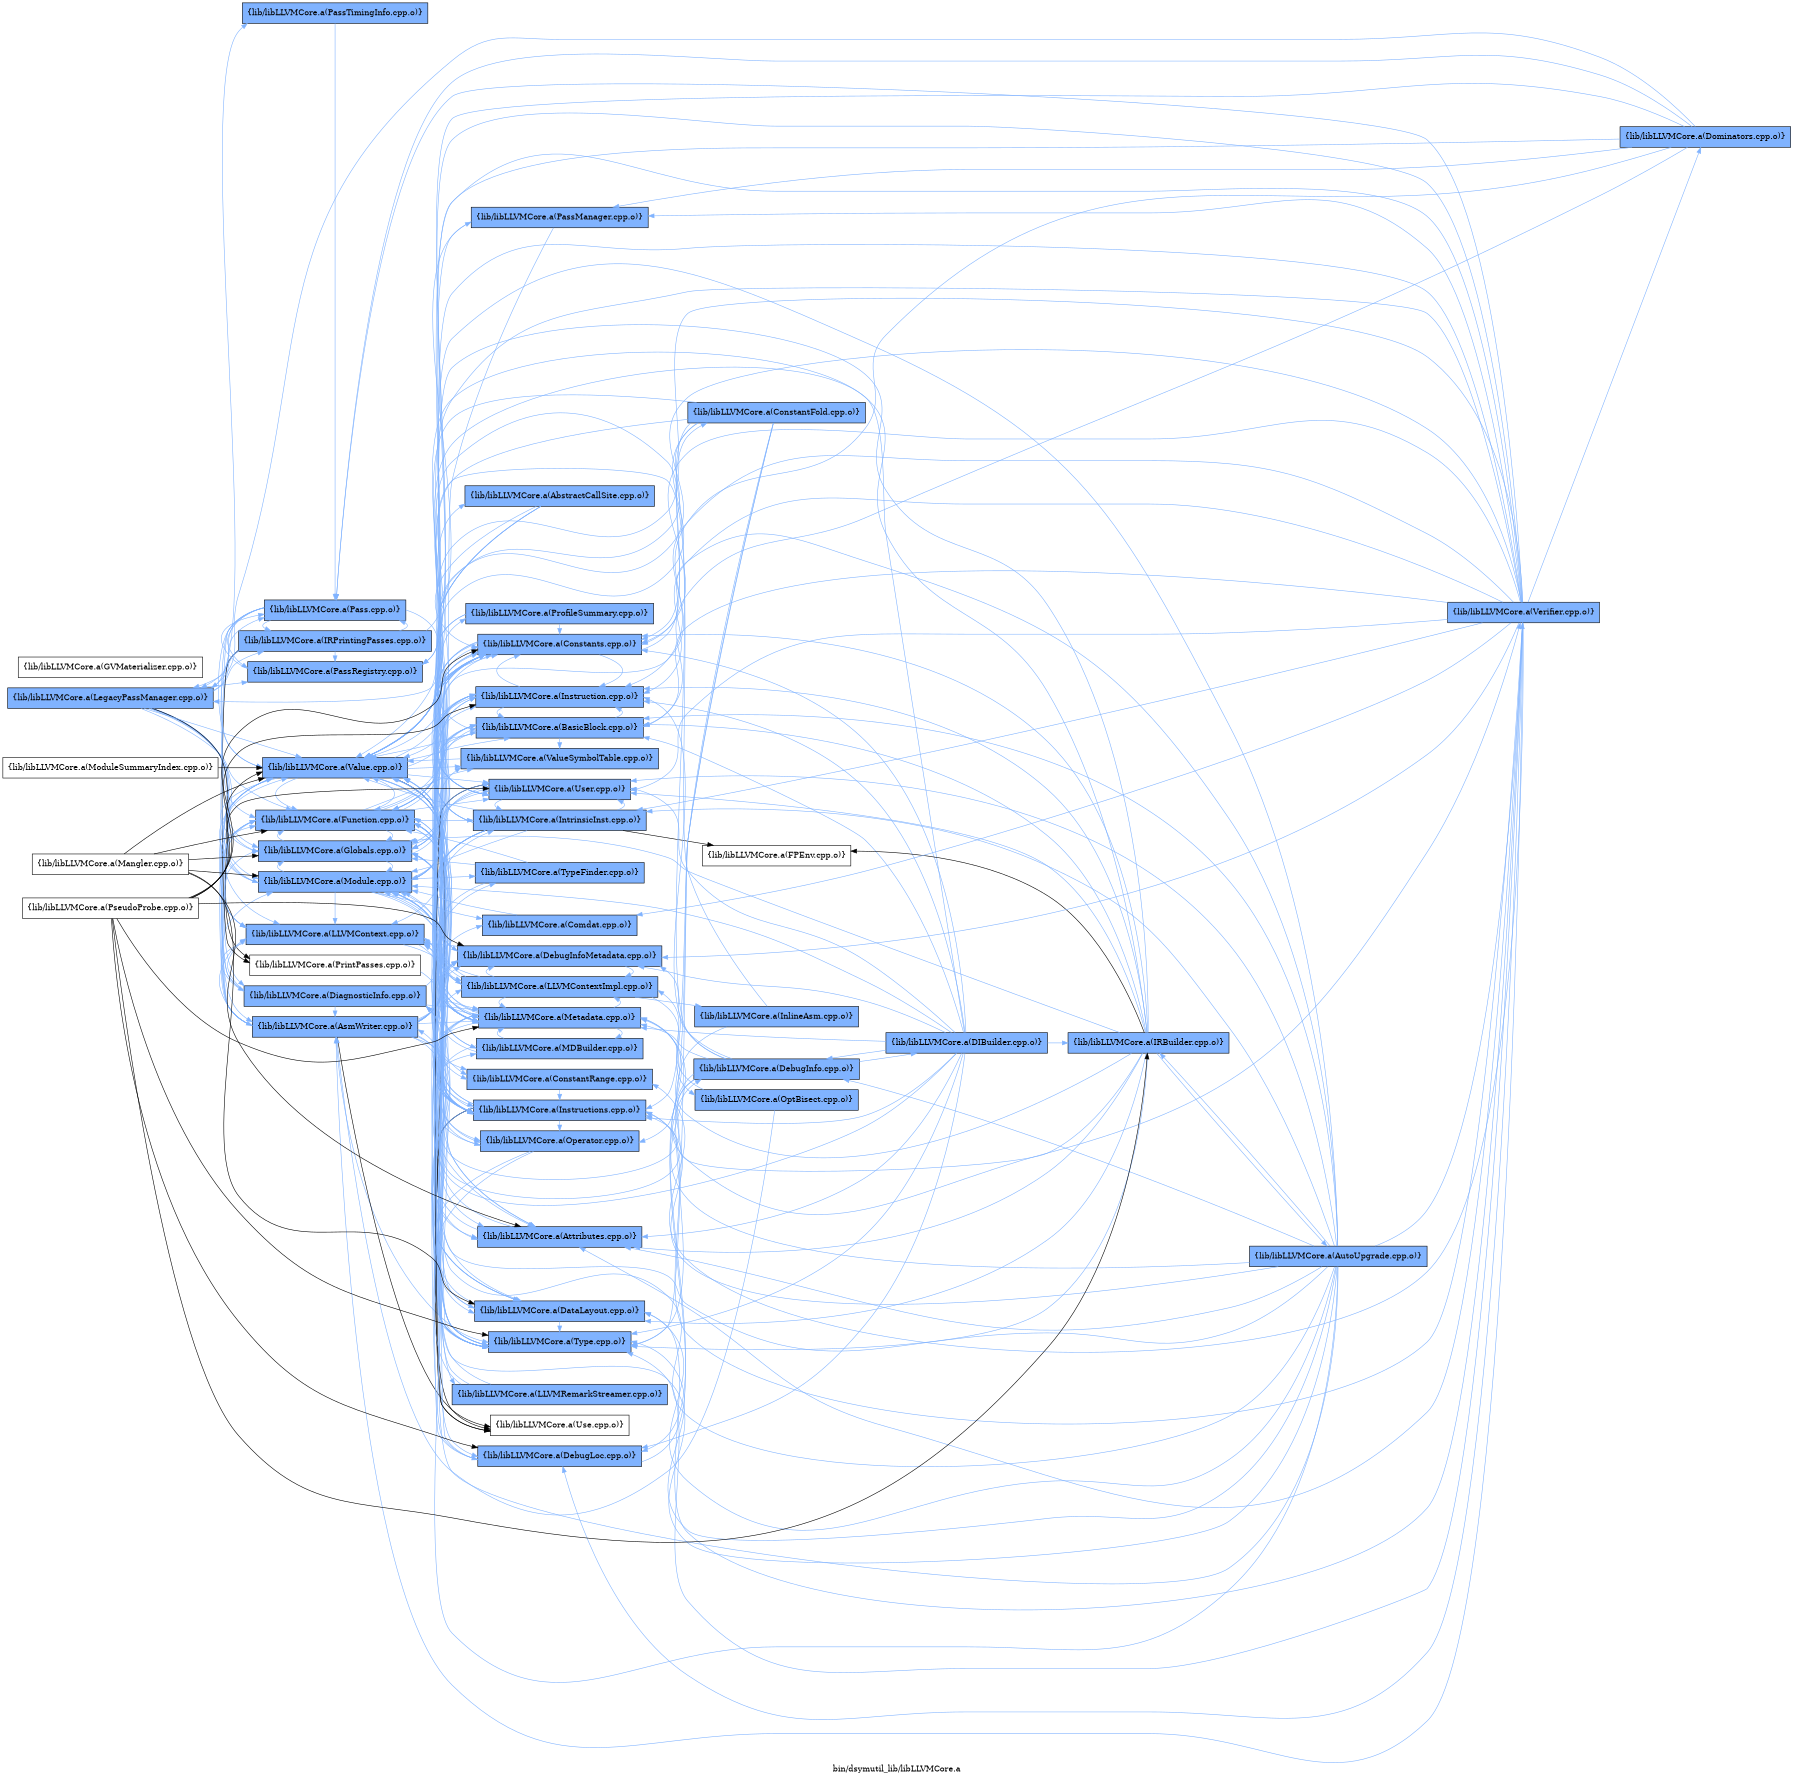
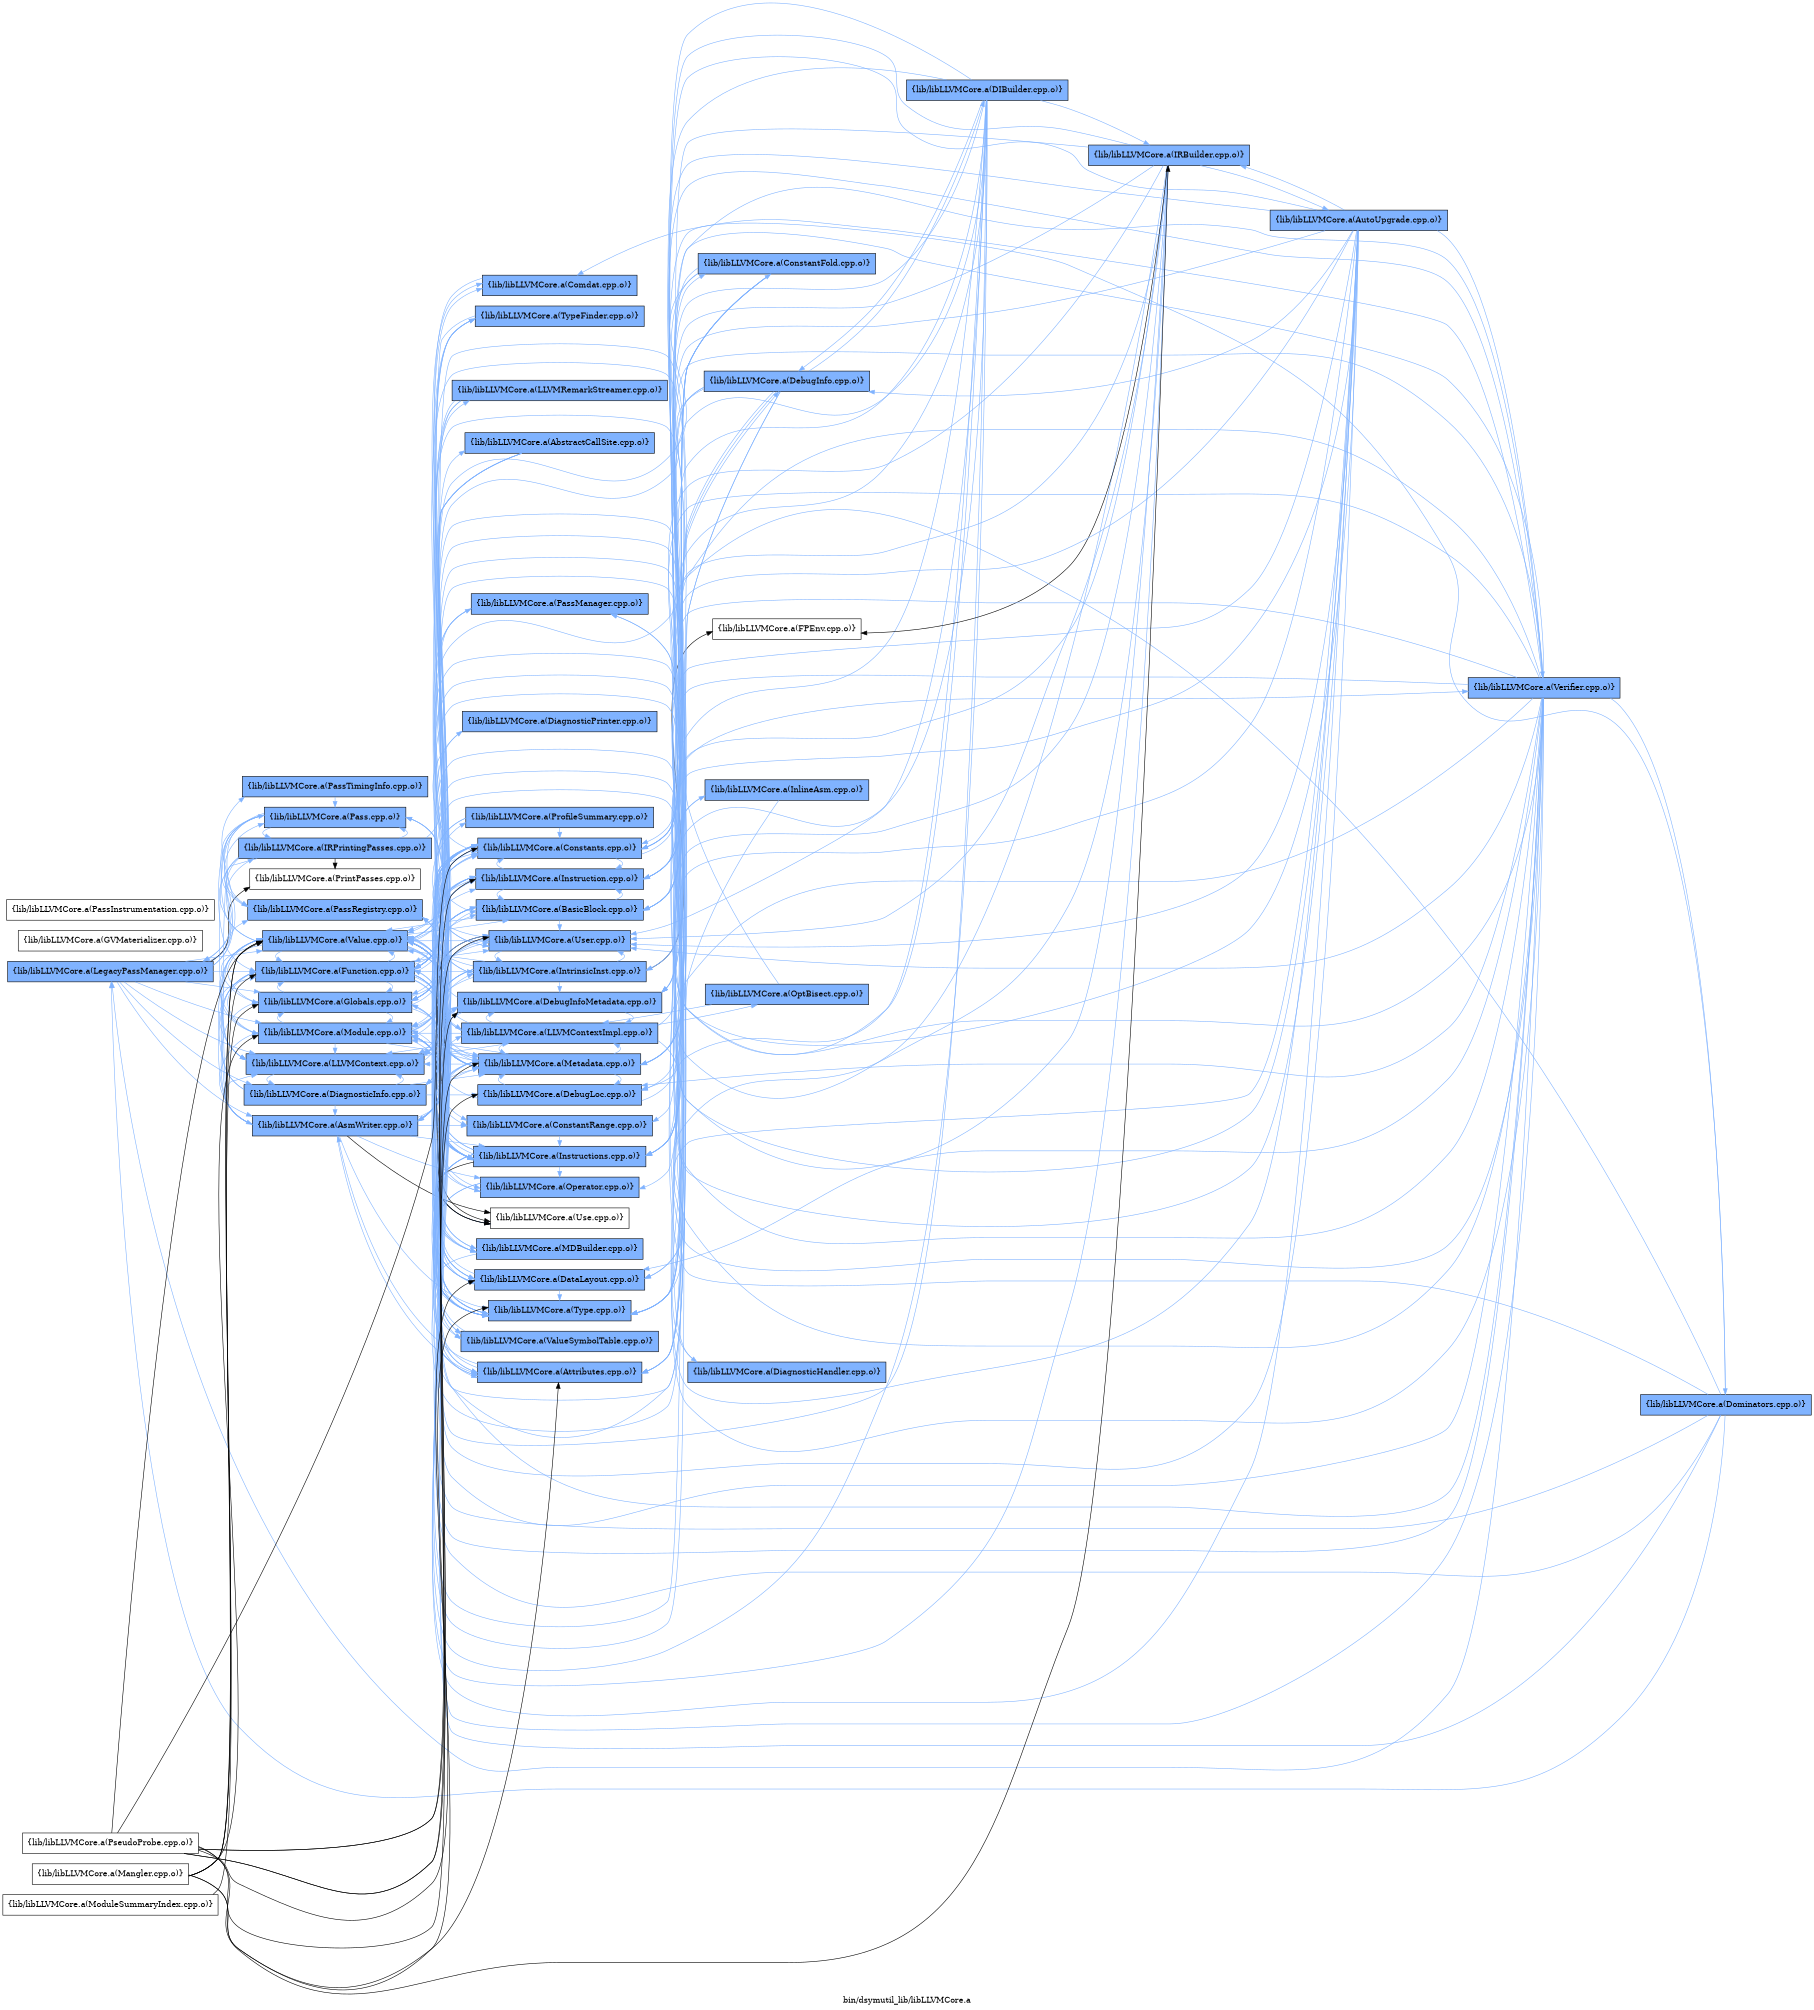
none -> (560, 722)
(686, 889) -> (683, 792)
none -> (110, 910)
(441, 915) -> (436, 1069)
(442, 1140) -> (442, 1126)
none -> (787, 1372)
